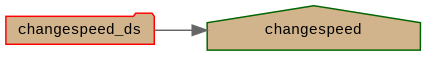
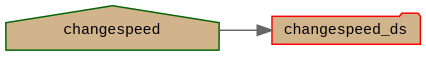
(173, 30) -> (238, 30)
